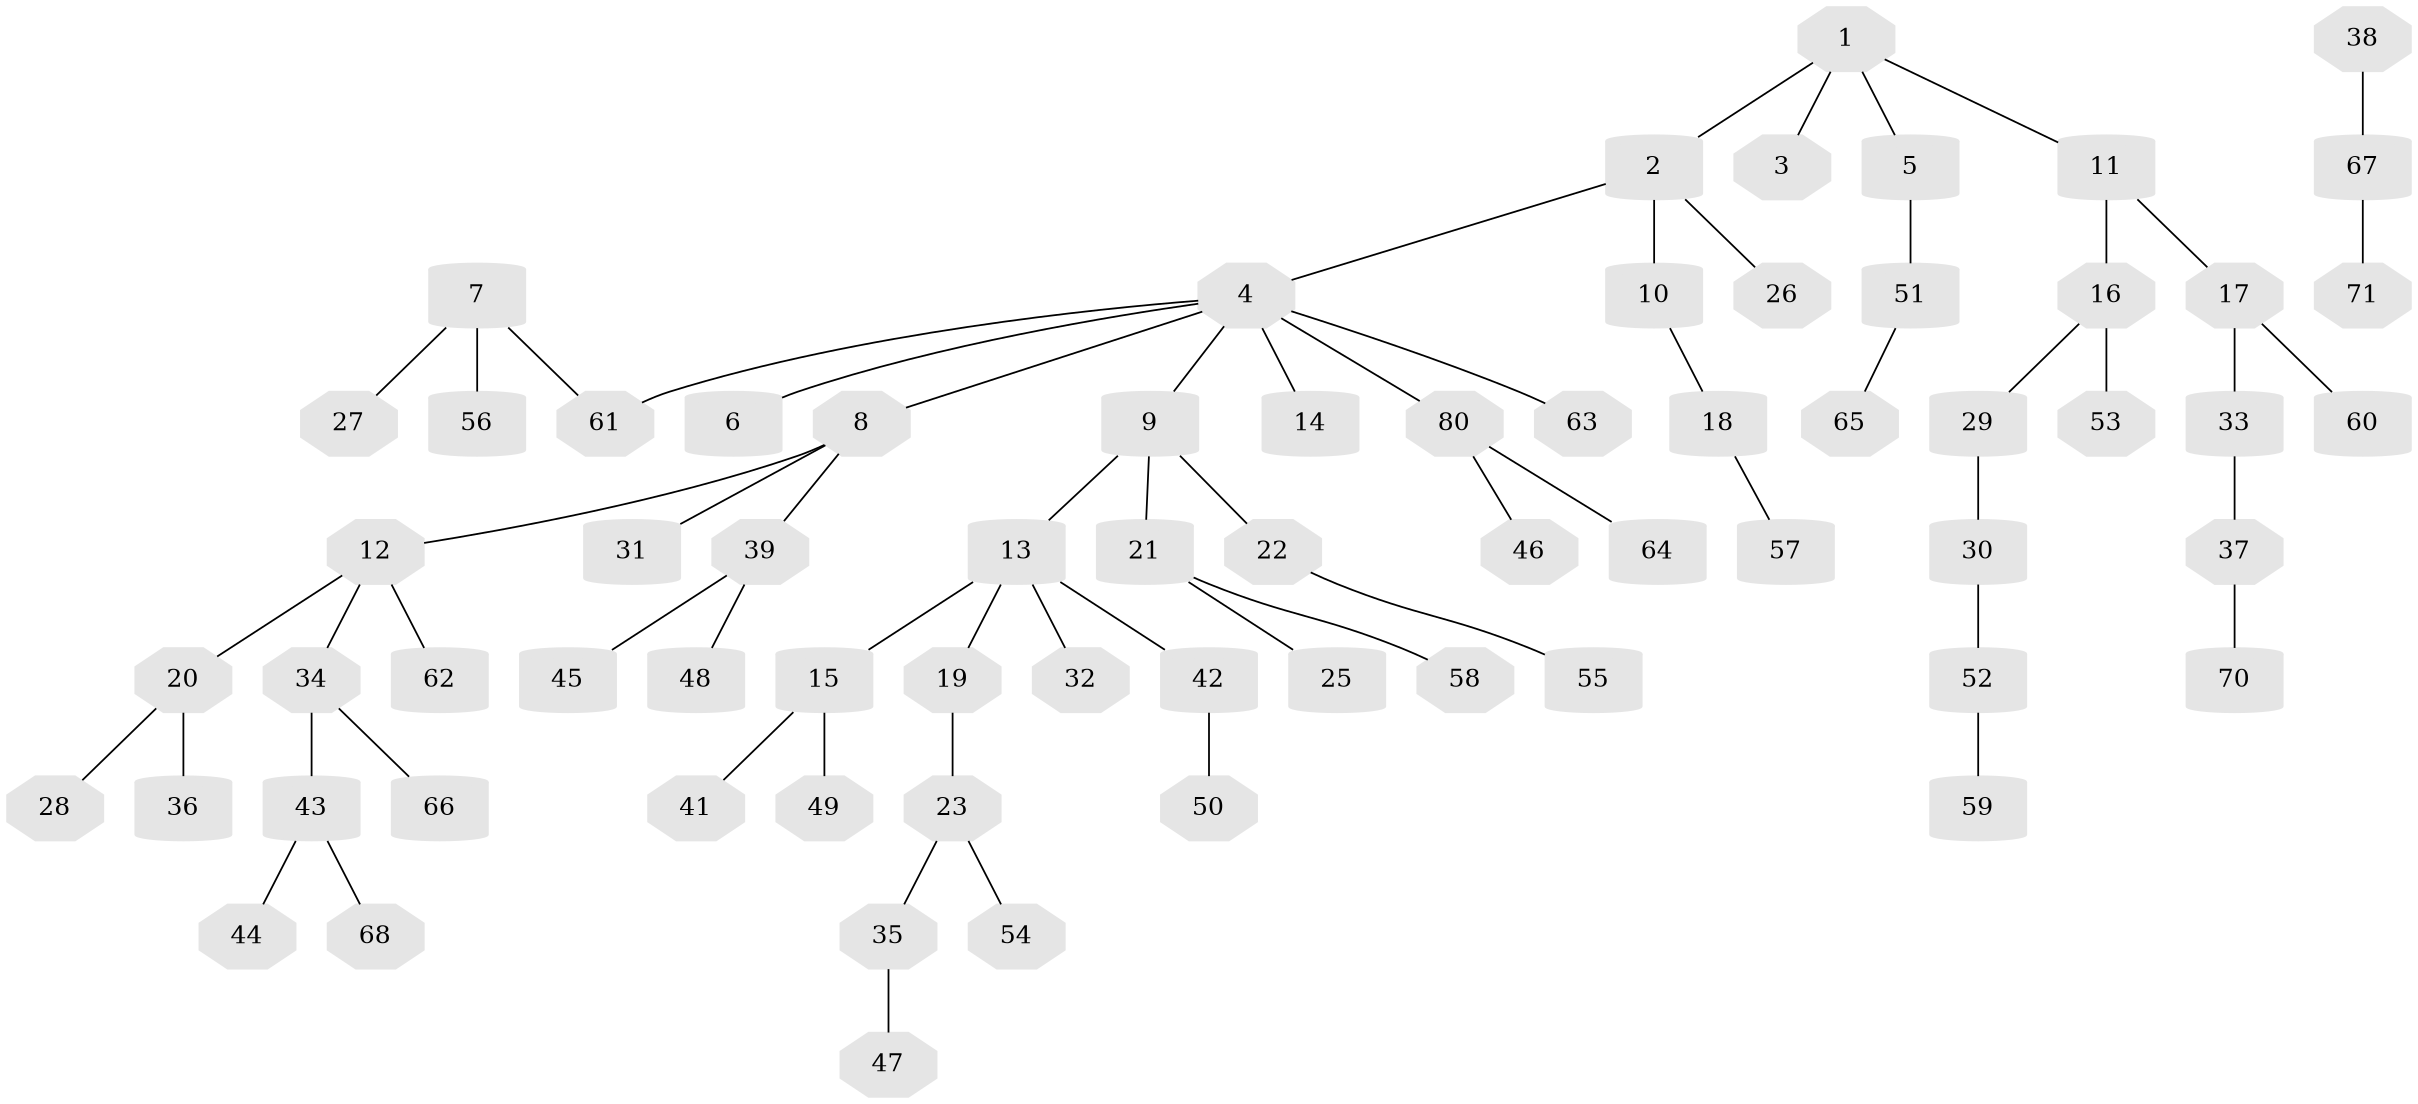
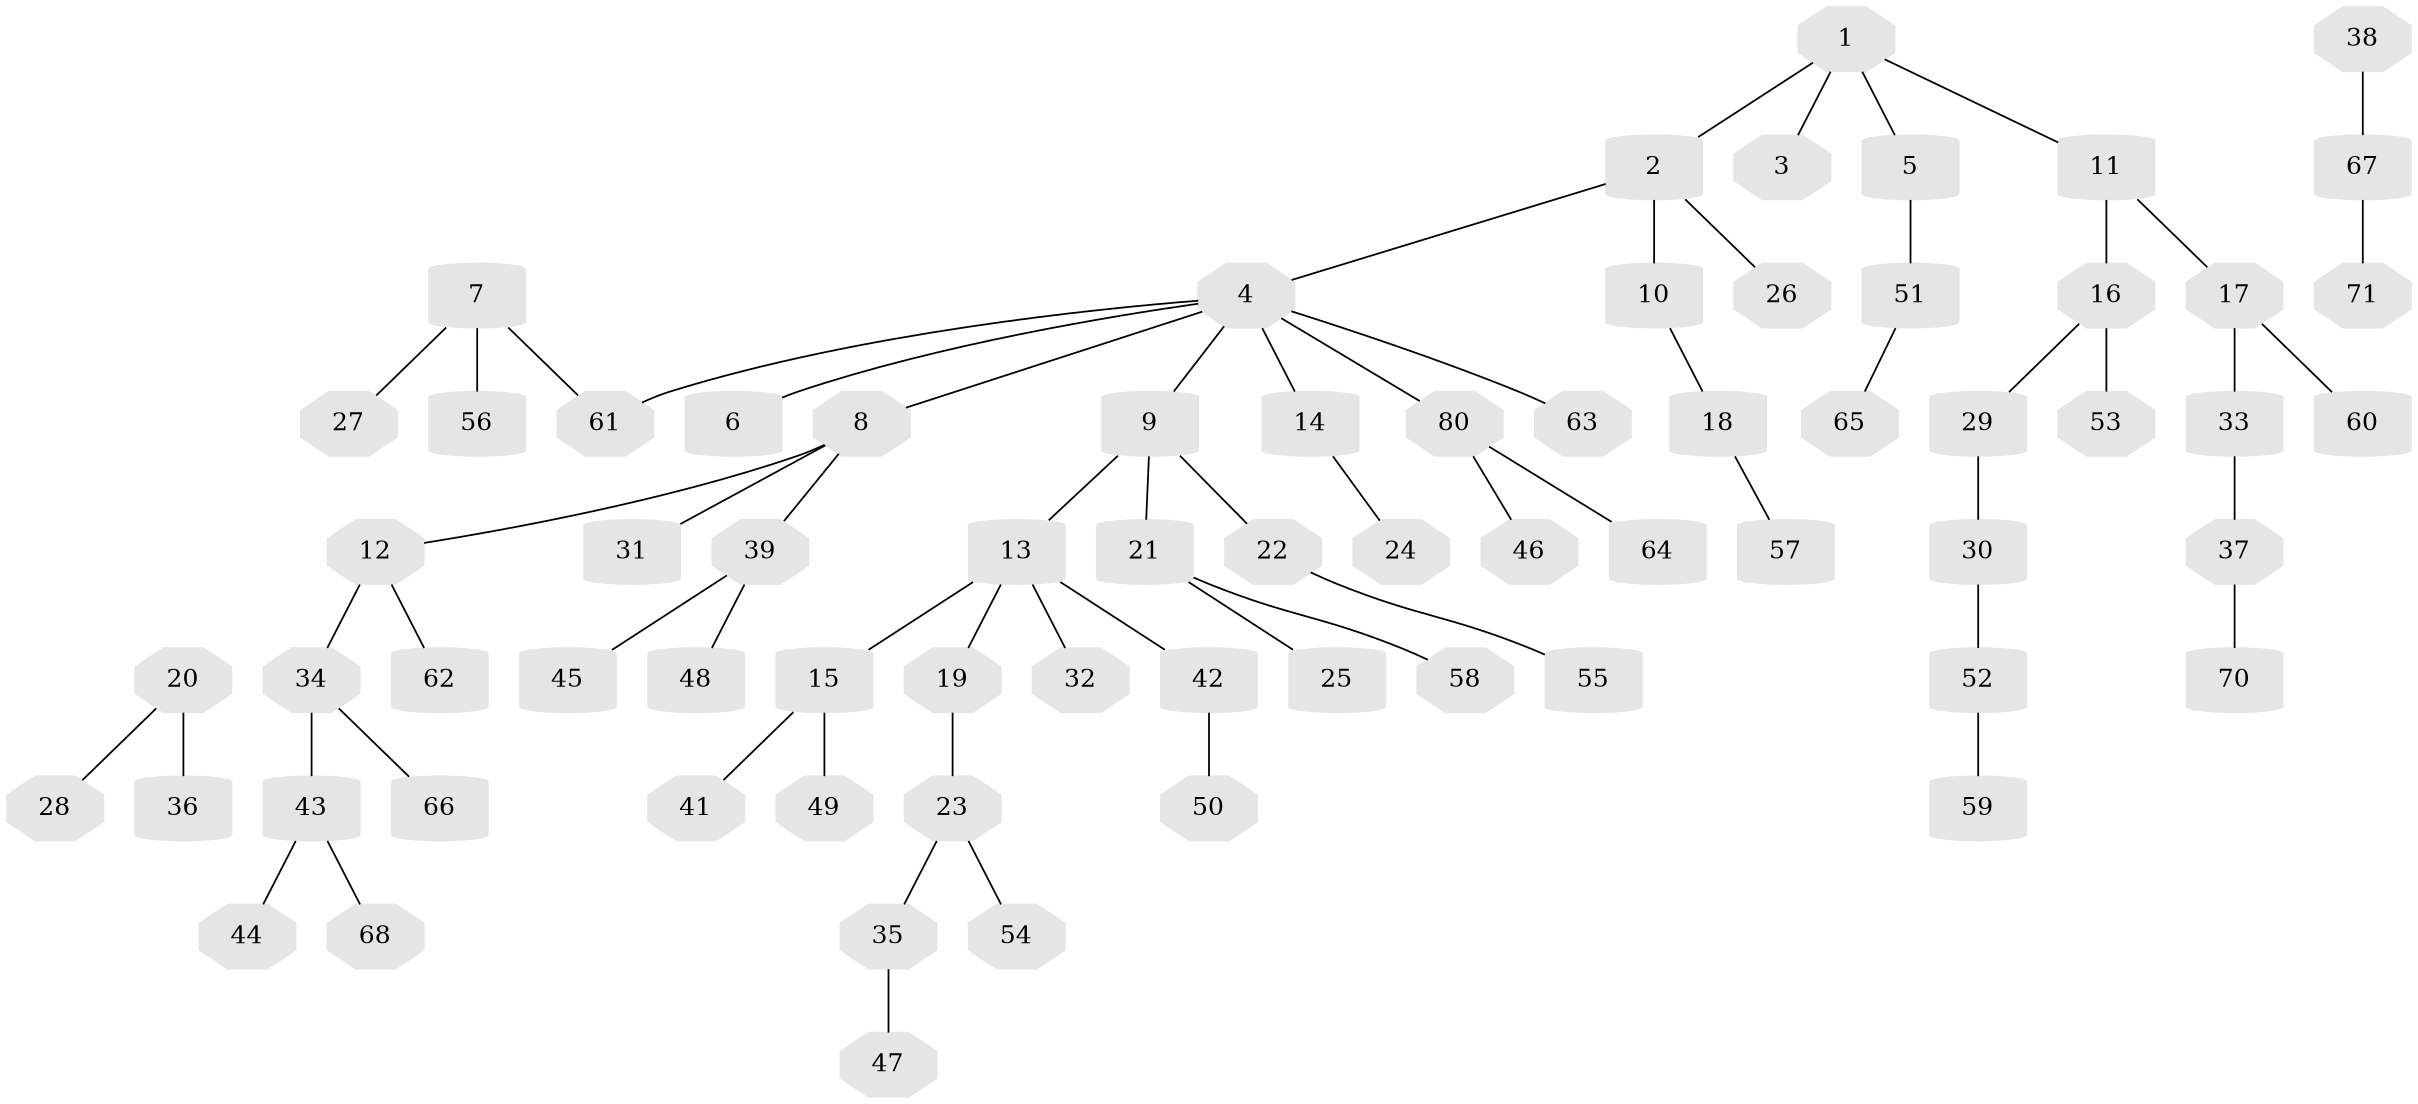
none -> (1401, 552)
(280, 616) -> none
